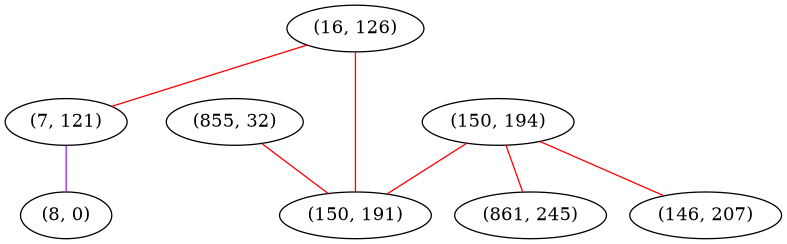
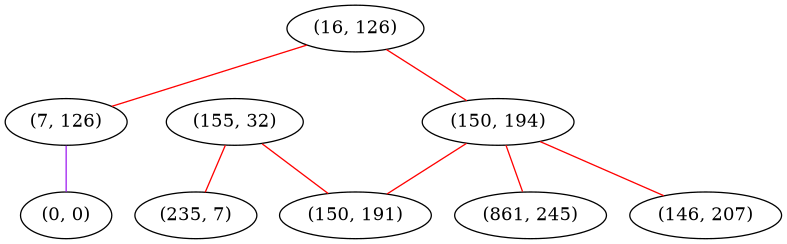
(66, 122) -> (66, 122)
(235, 122) -> (235, 122)
(355, 122) -> (427, 75)
(66, 215) -> (66, 215)
none -> (196, 215)
